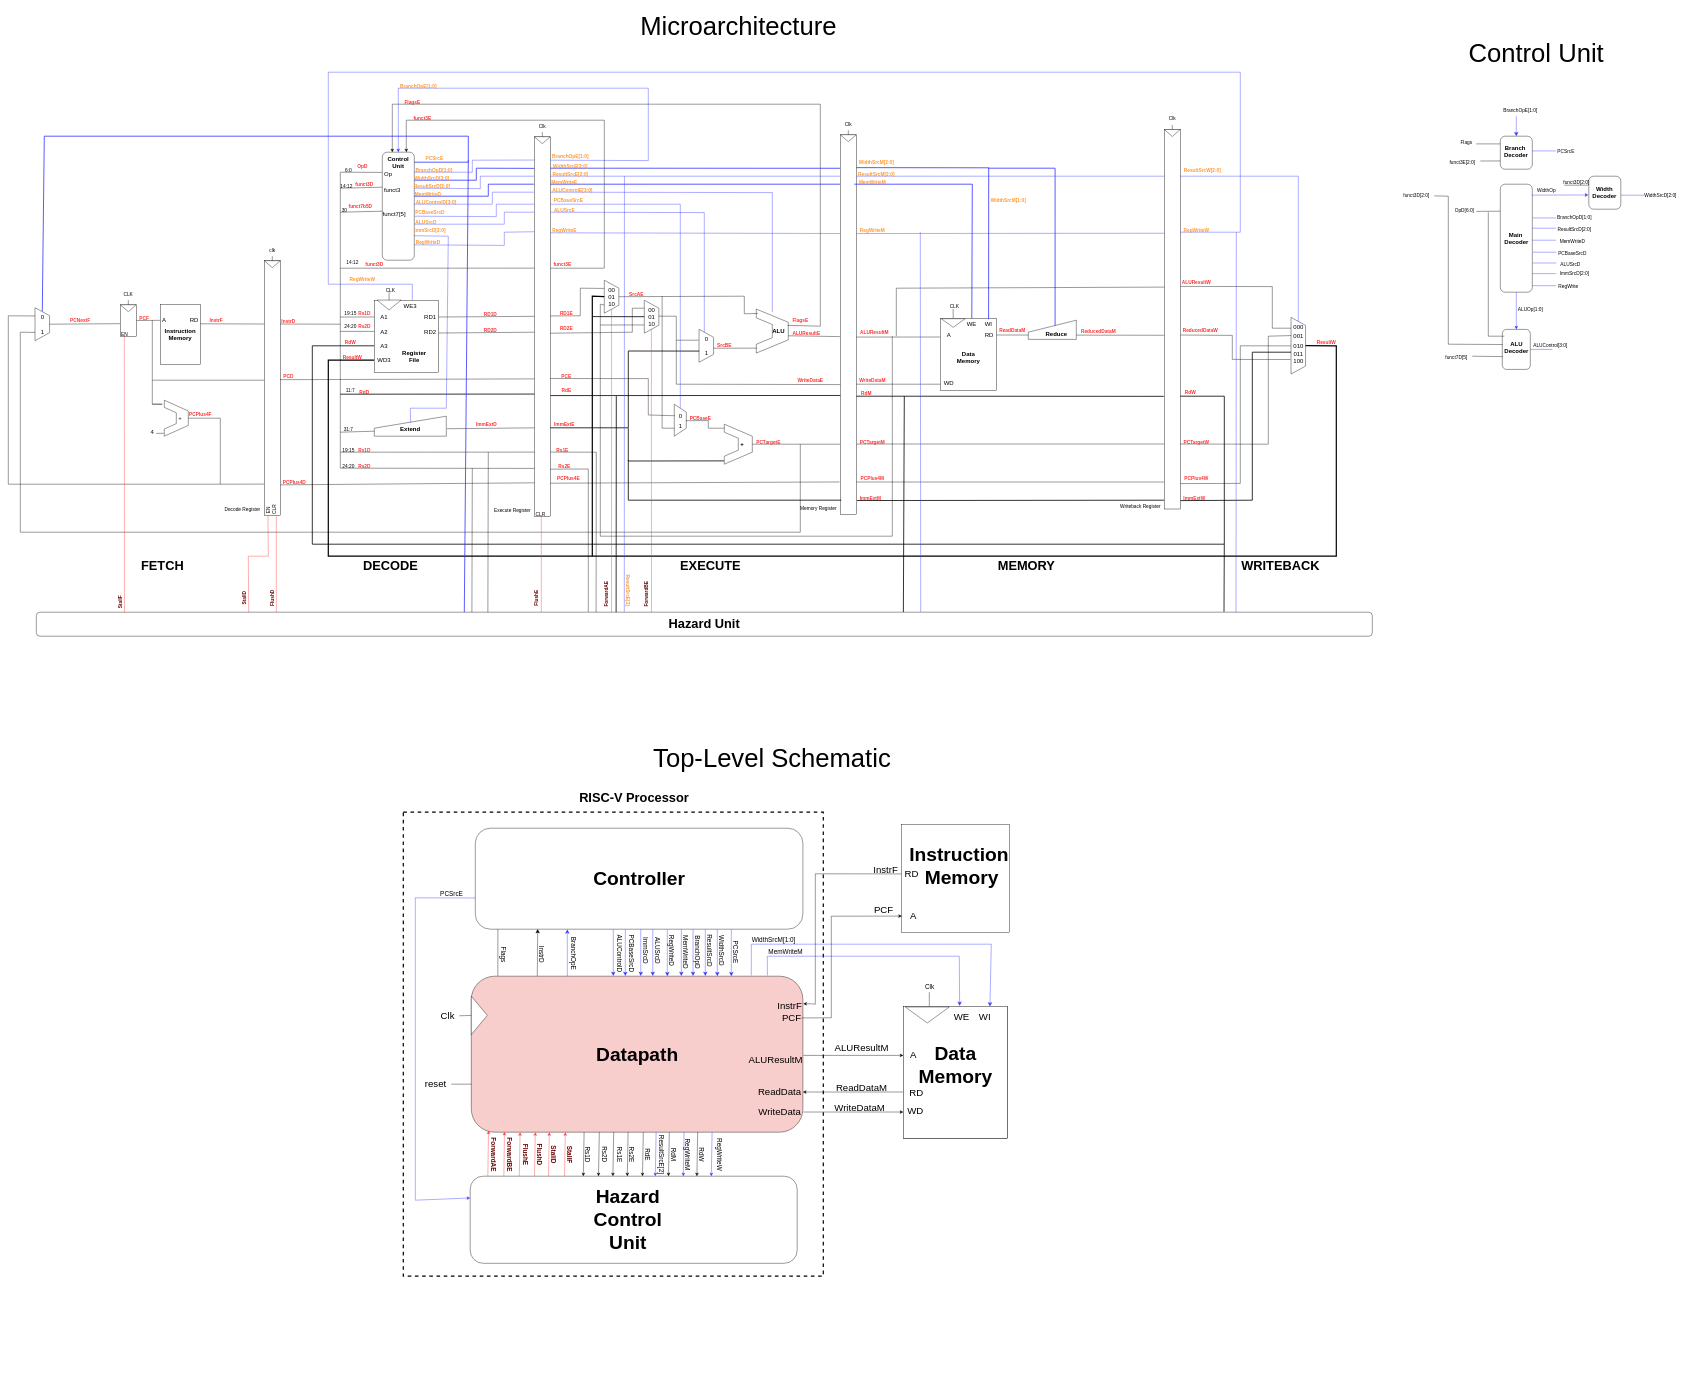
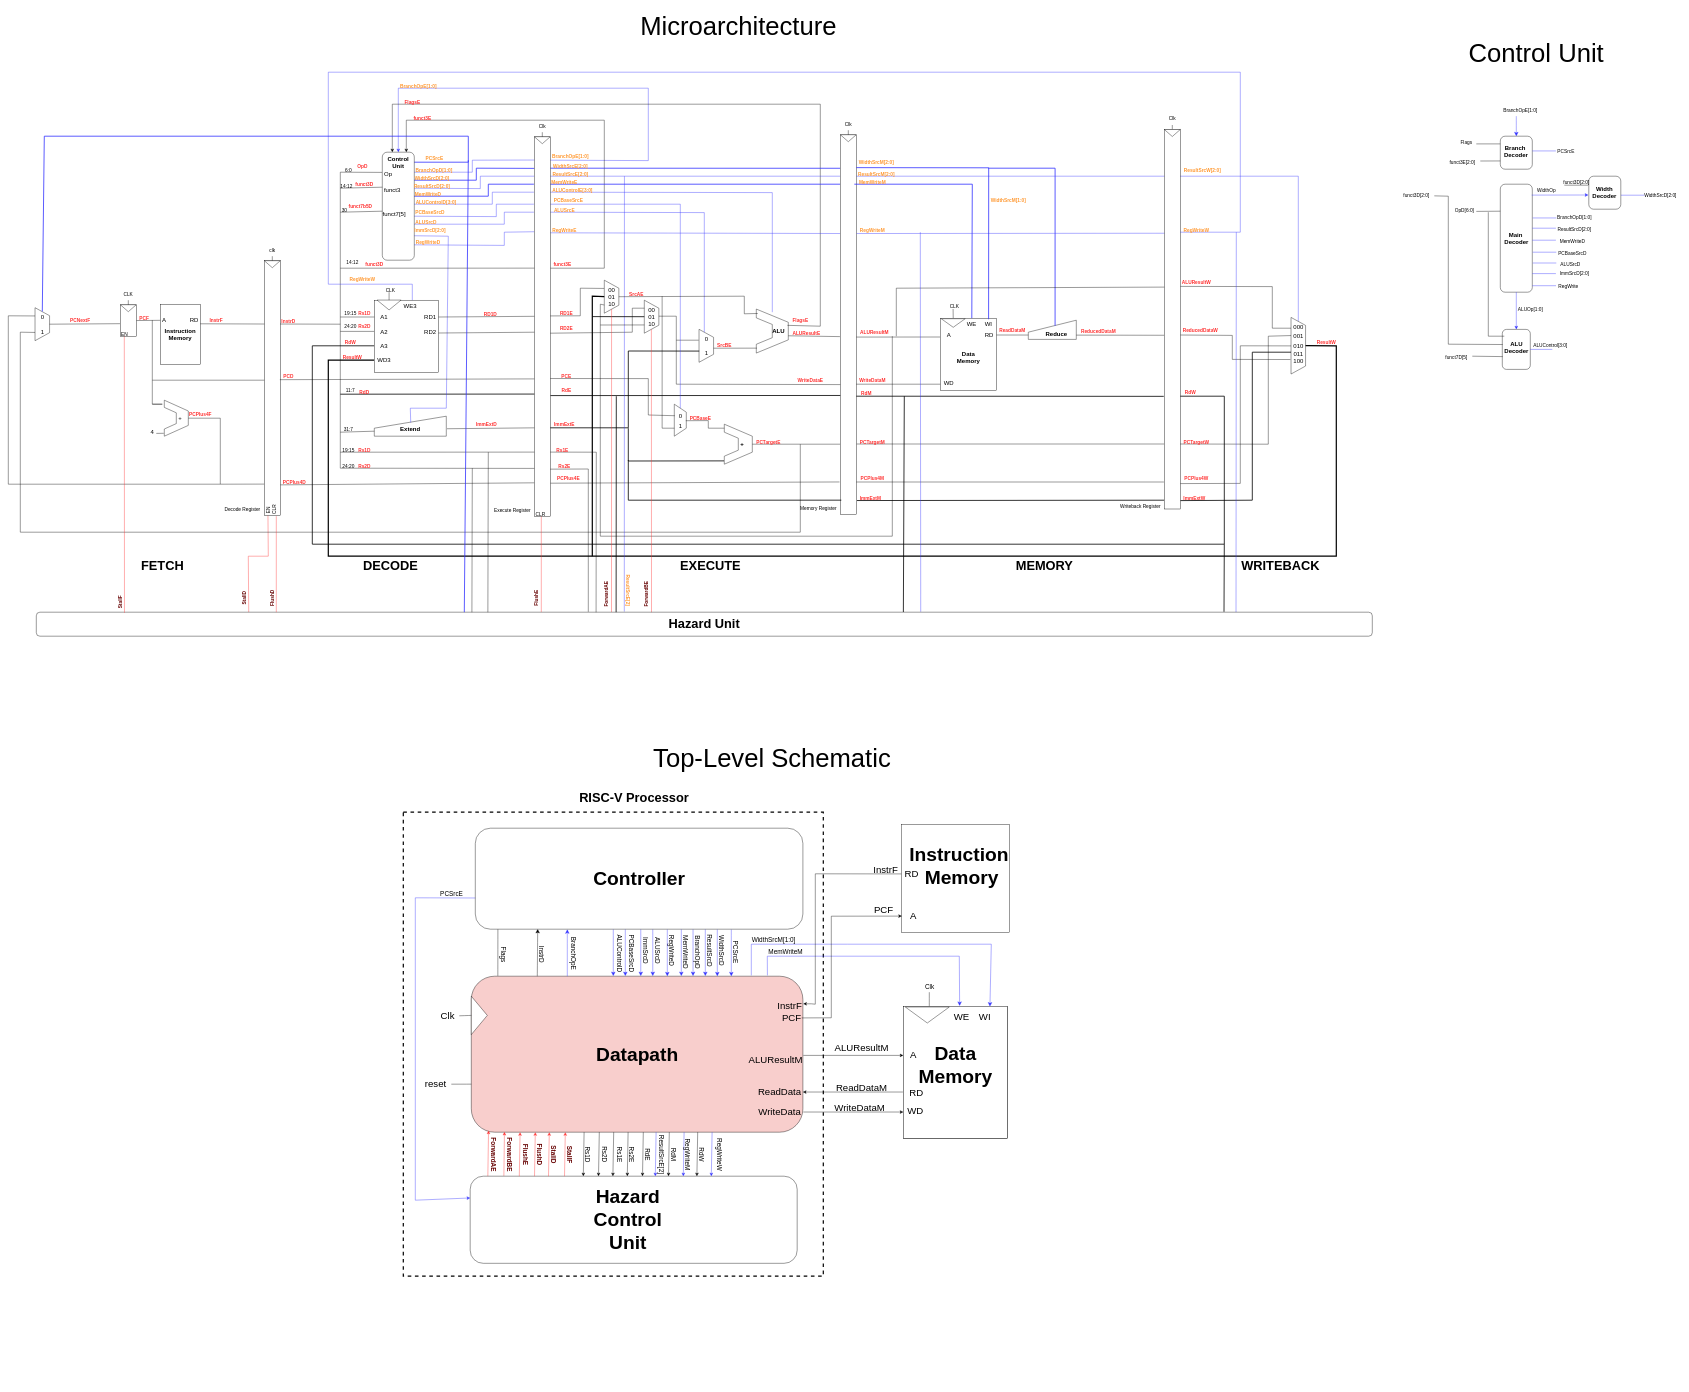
(490, 330) -> none
(414, 356) -> none
(1026, 566) -> (1044, 566)
